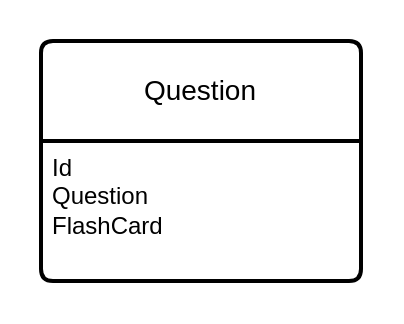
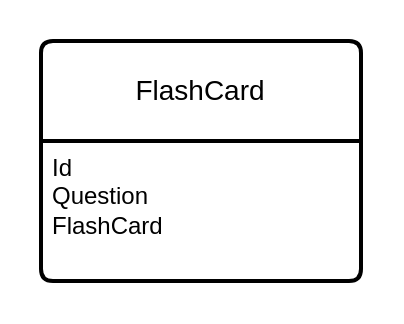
(201, 91) -> (201, 91)
